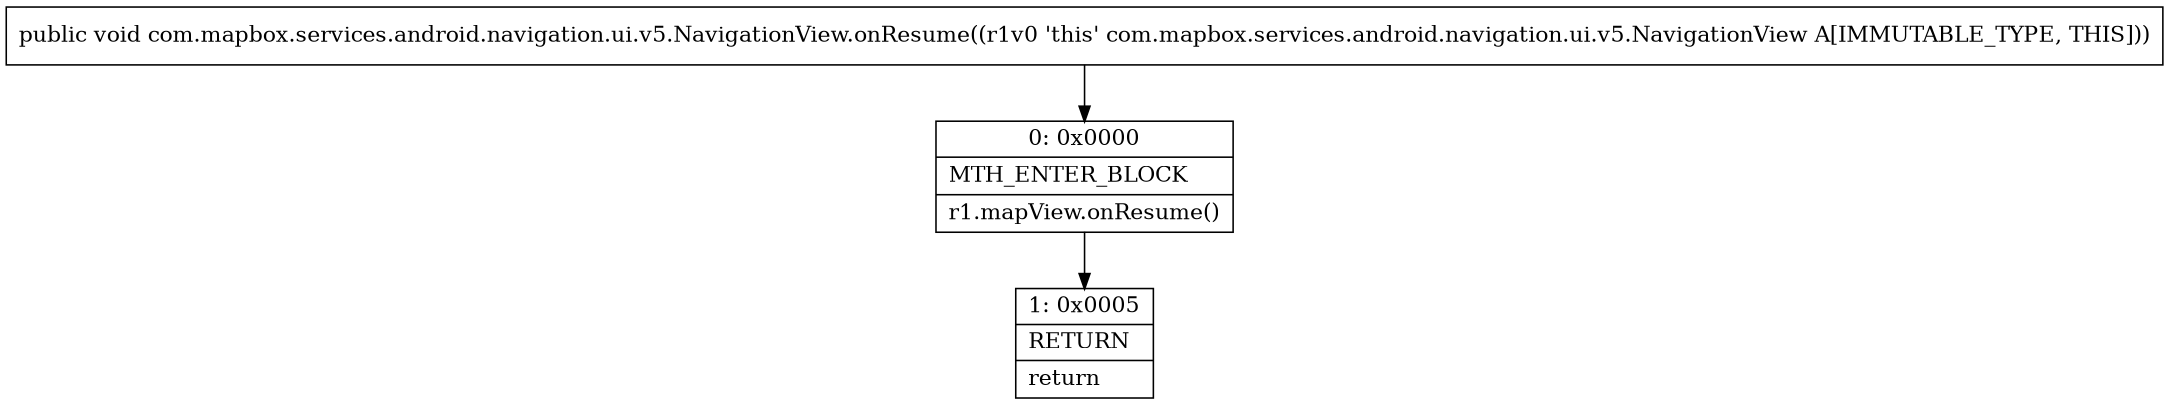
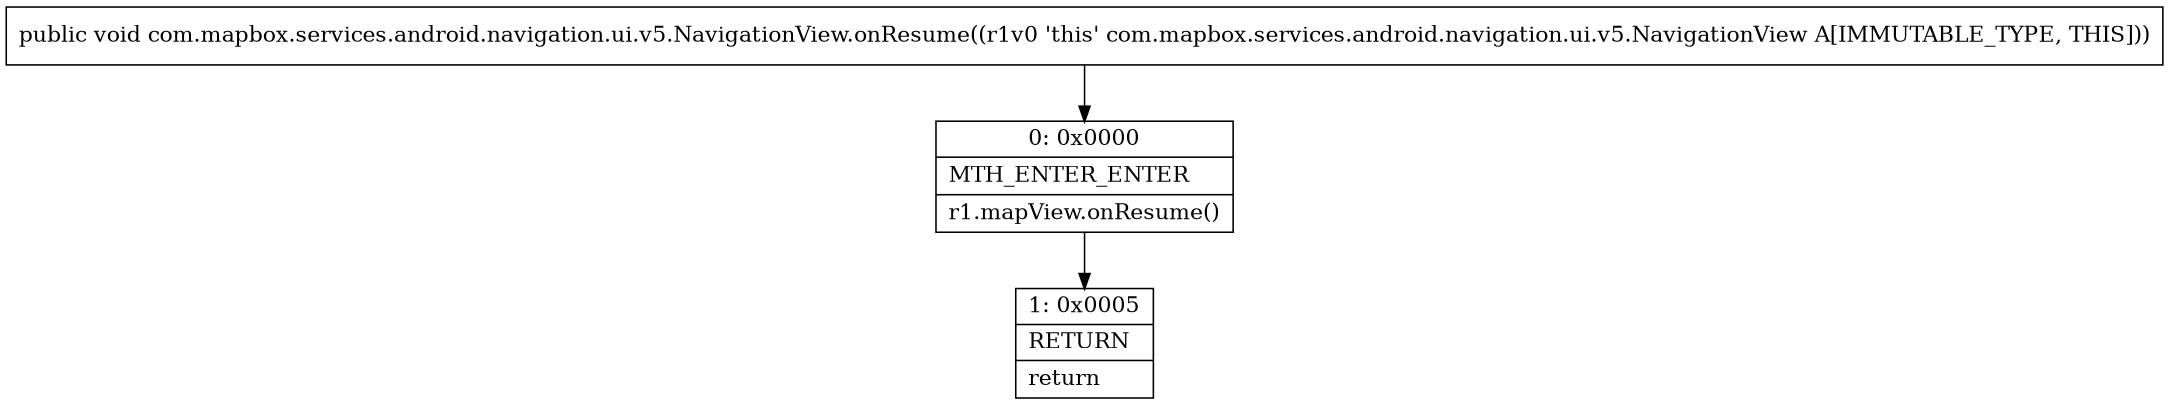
(1069, 175) -> (1069, 175)
